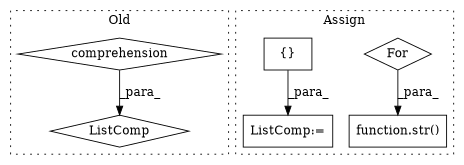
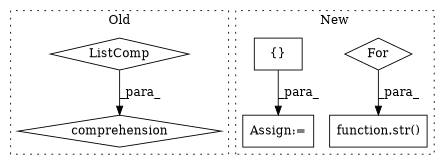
(345, 21) -> (335, 21)
(120, 88) -> (120, 88)
(288, 131) -> (278, 131)
